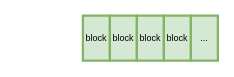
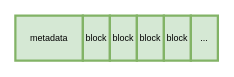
none -> (49, 38)
